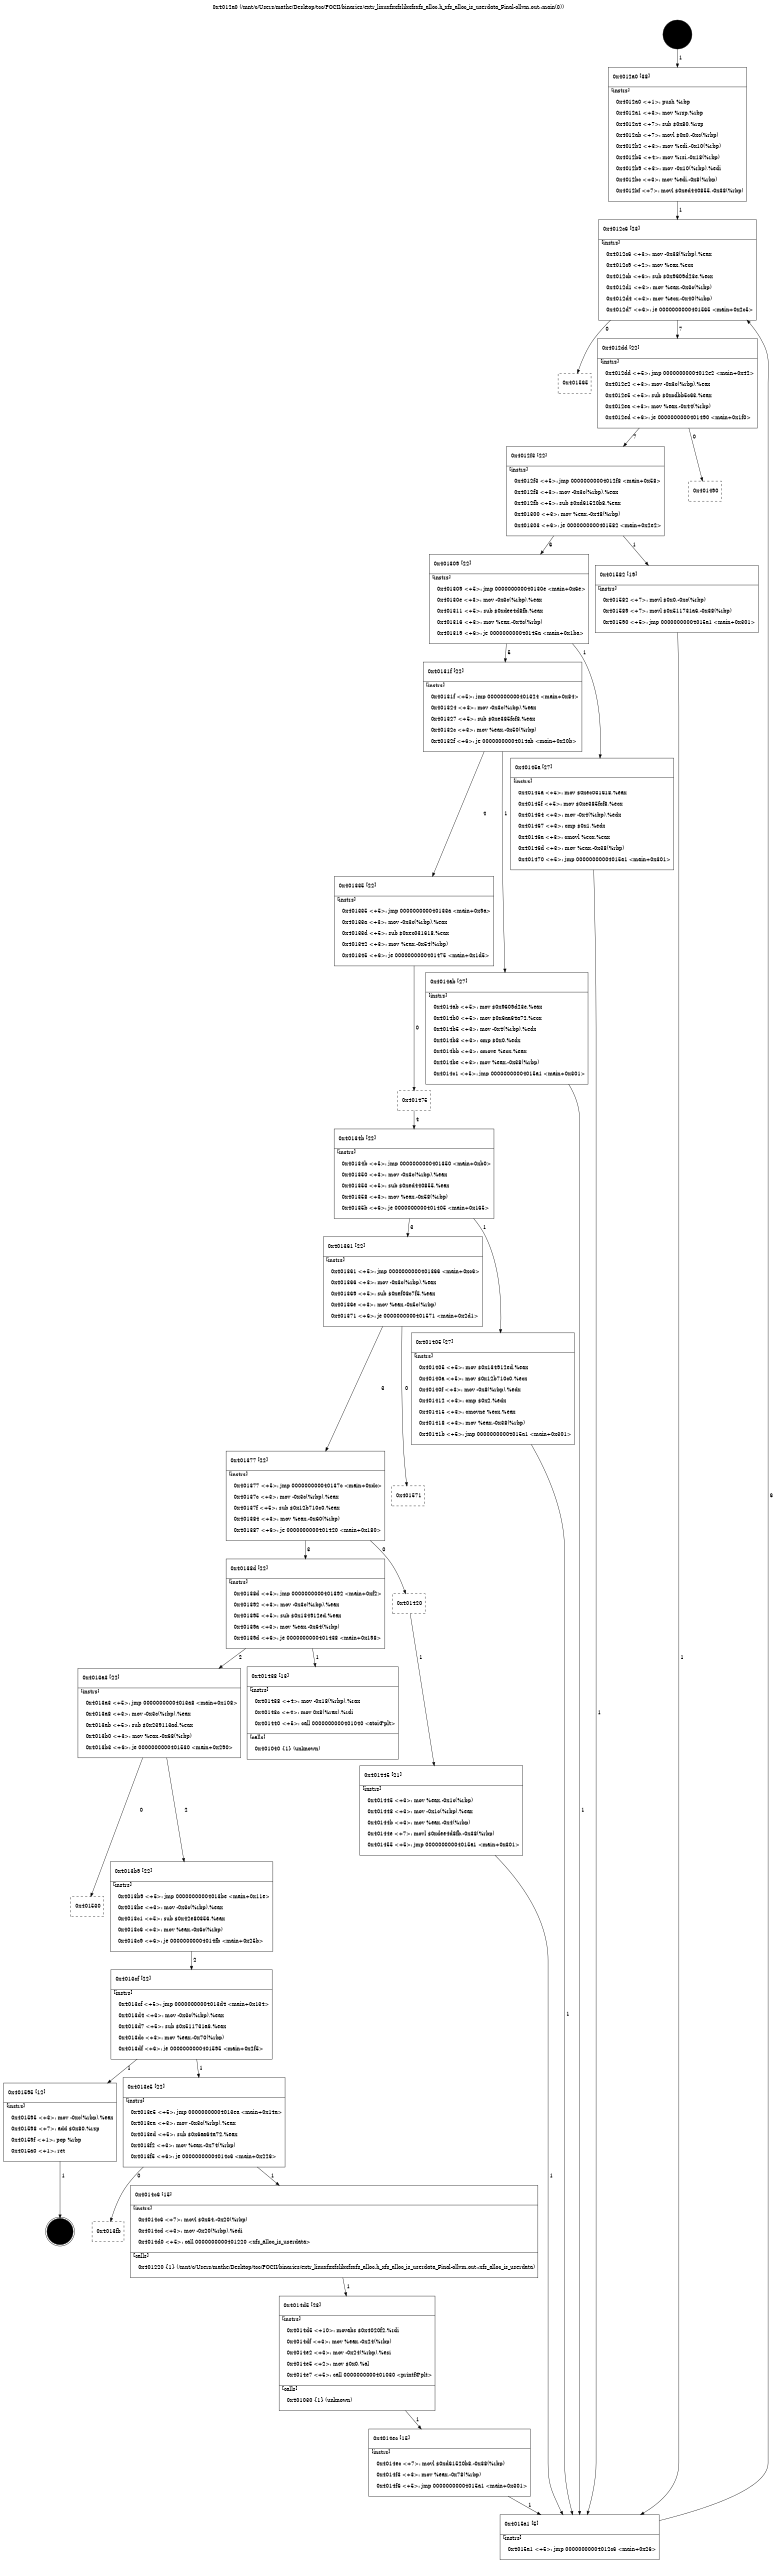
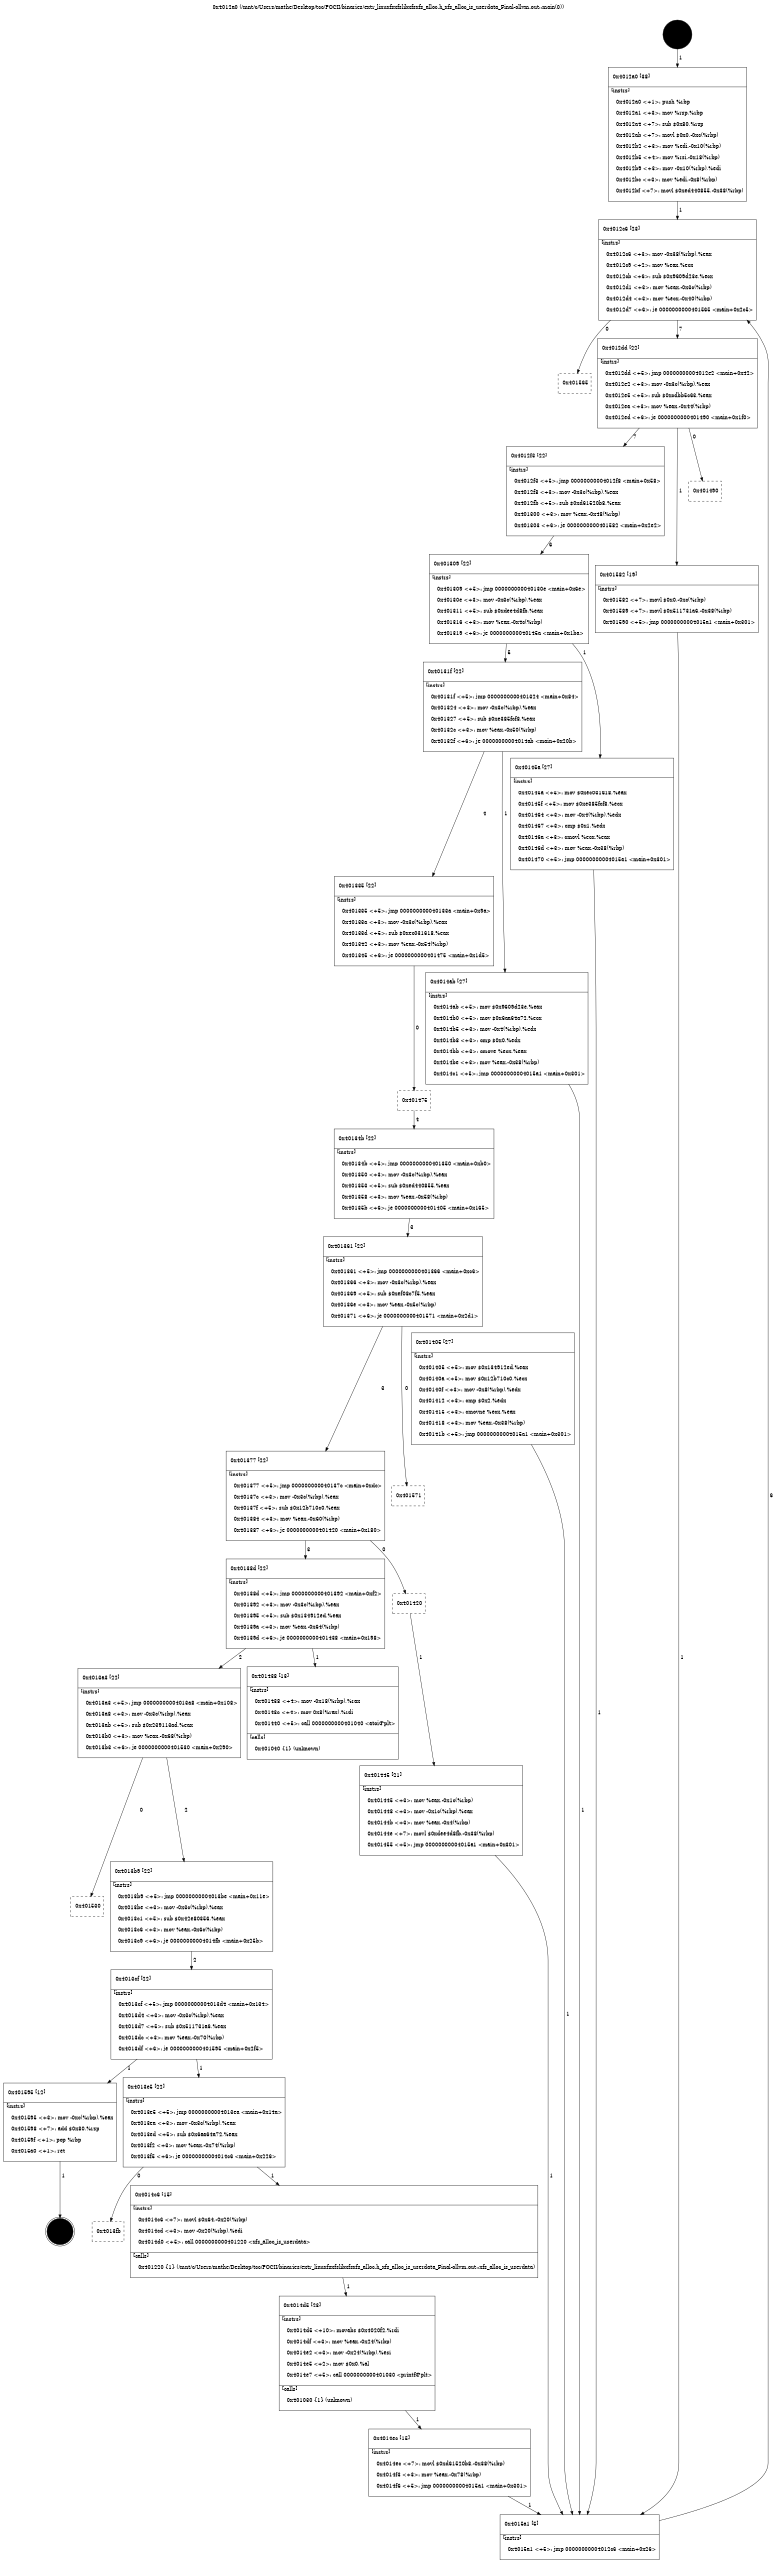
(635, 549) -> (677, 495)
(497, 1271) -> none
